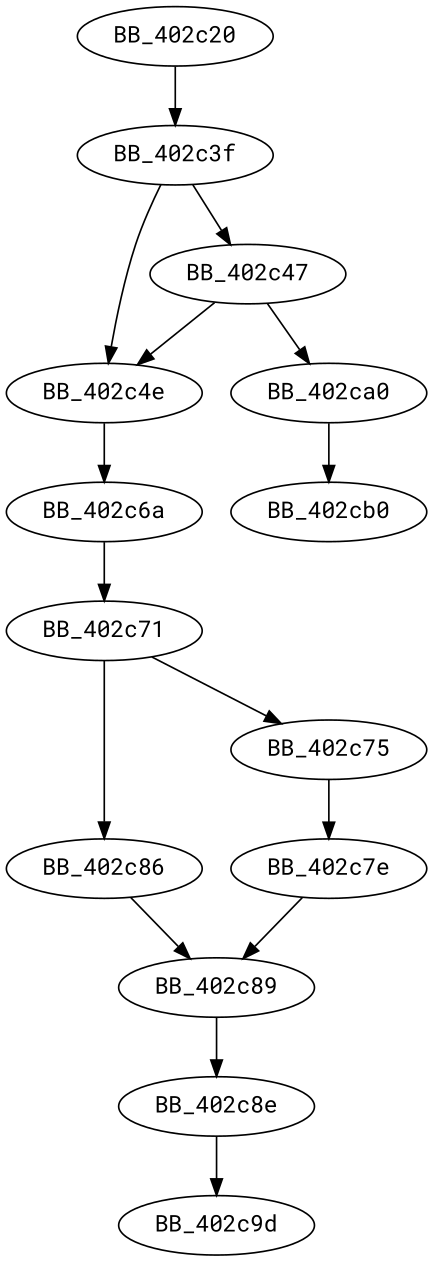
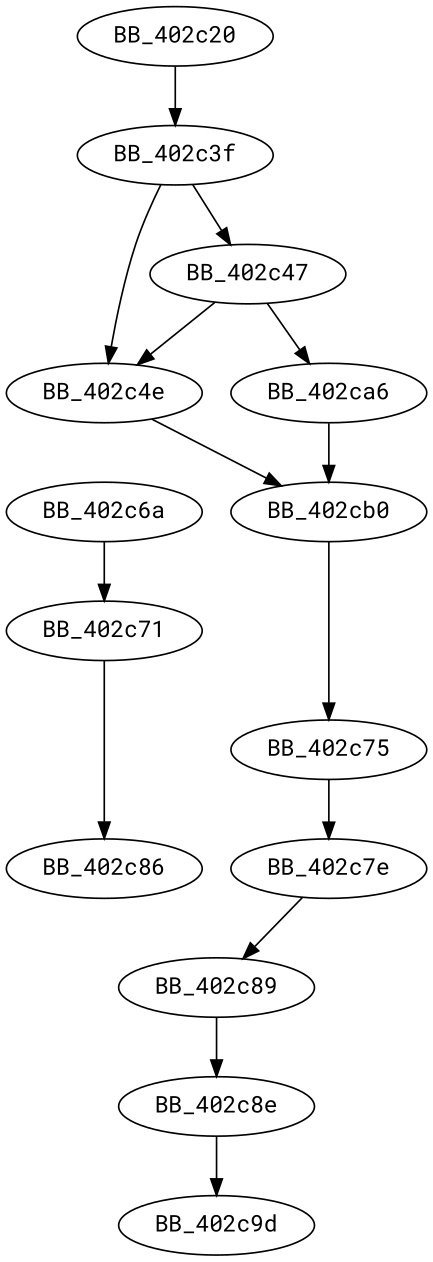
(329, 393) -> (329, 393)
(104, 444) -> (209, 449)
(209, 686) -> (329, 622)
(155, 922) -> none
